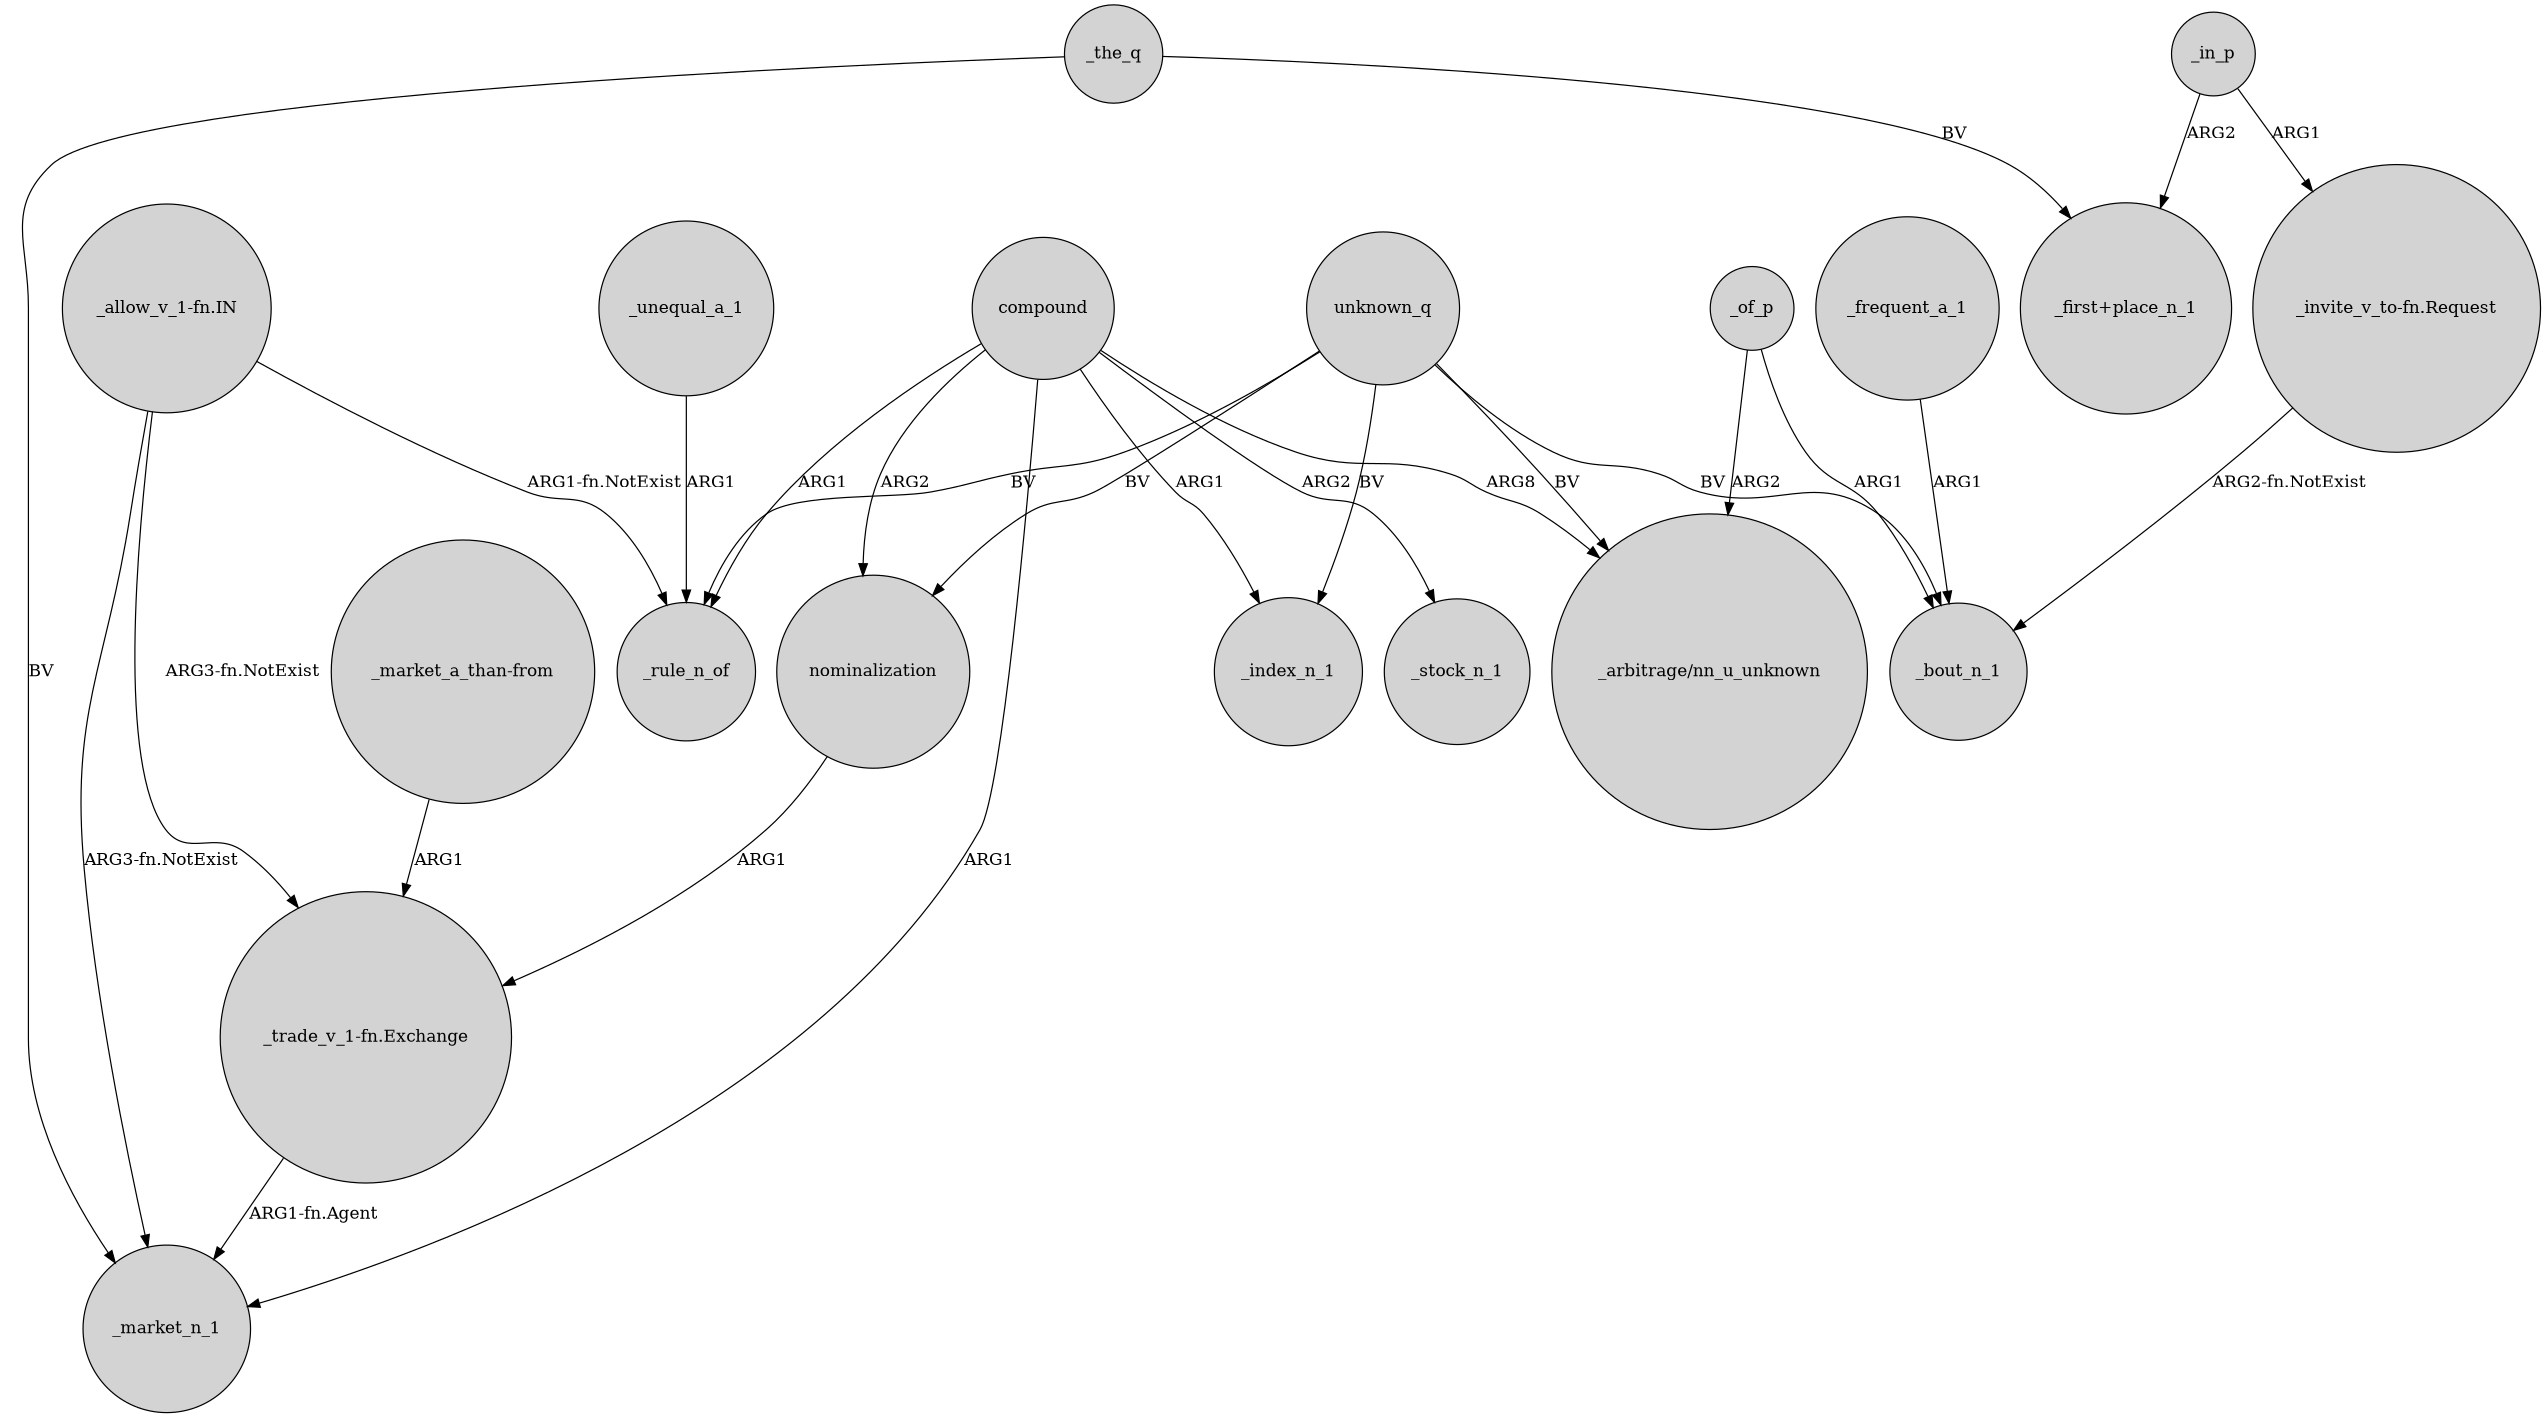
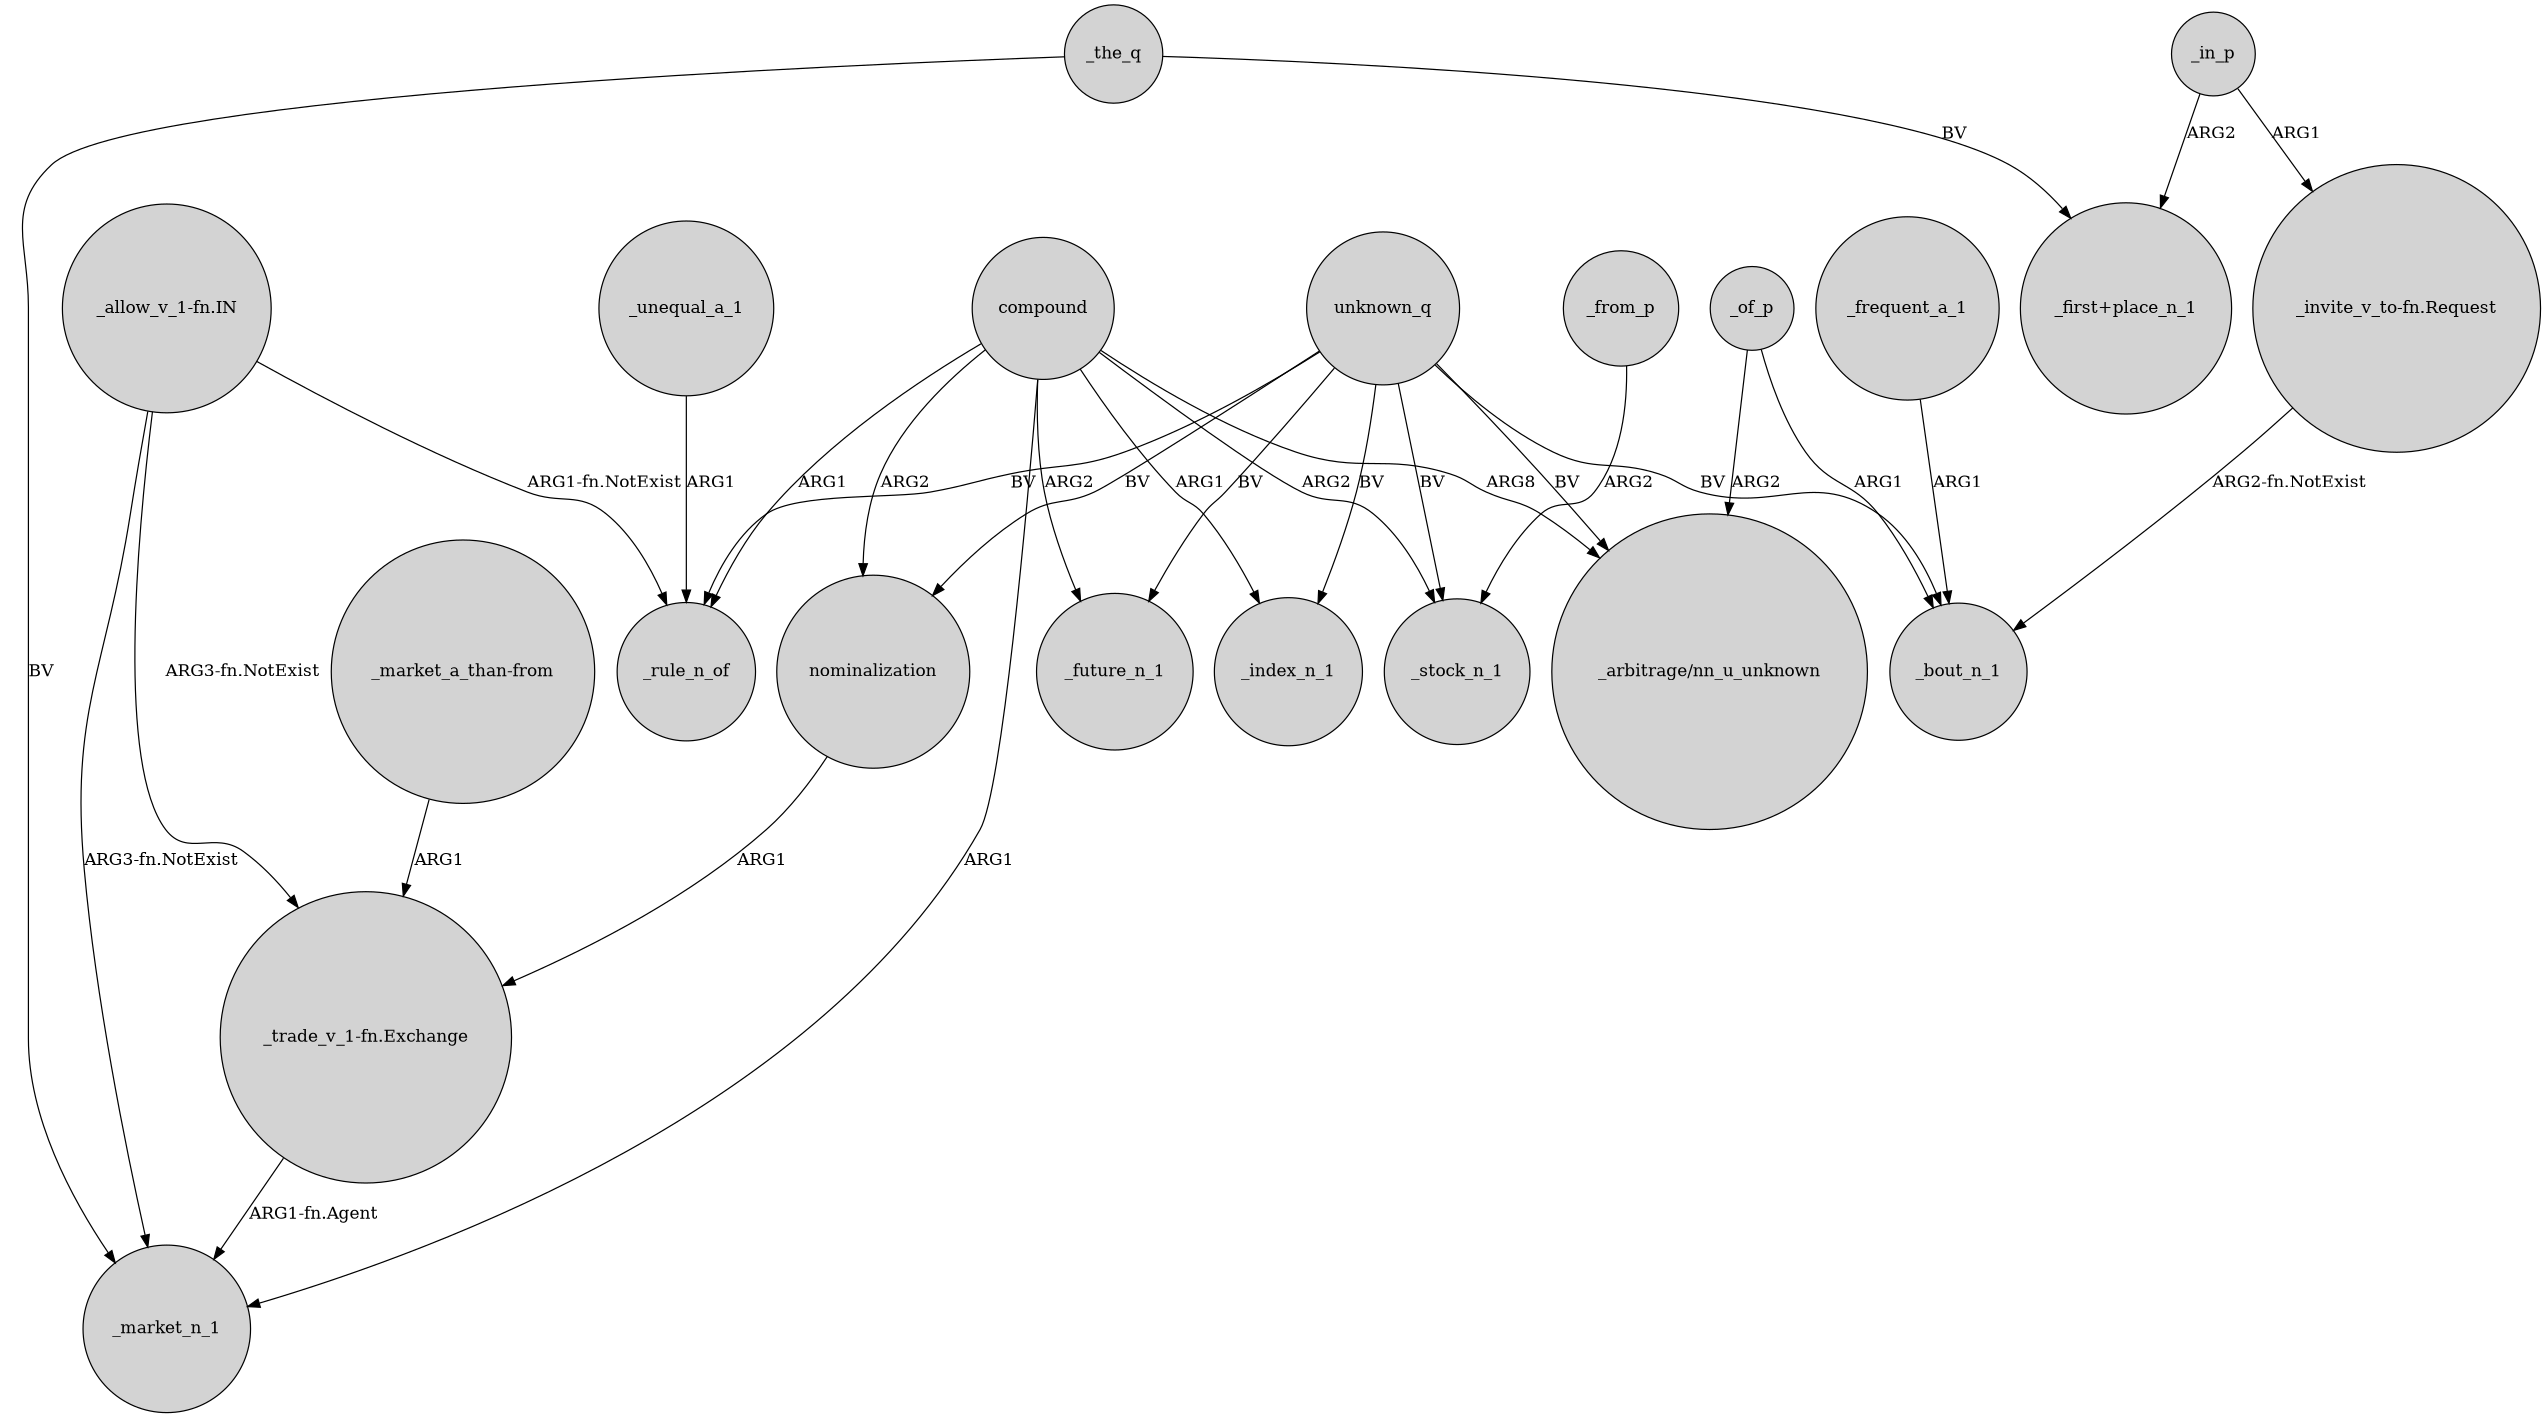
none -> (1621, 308)
none -> (1419, 486)
none -> (1115, 672)
